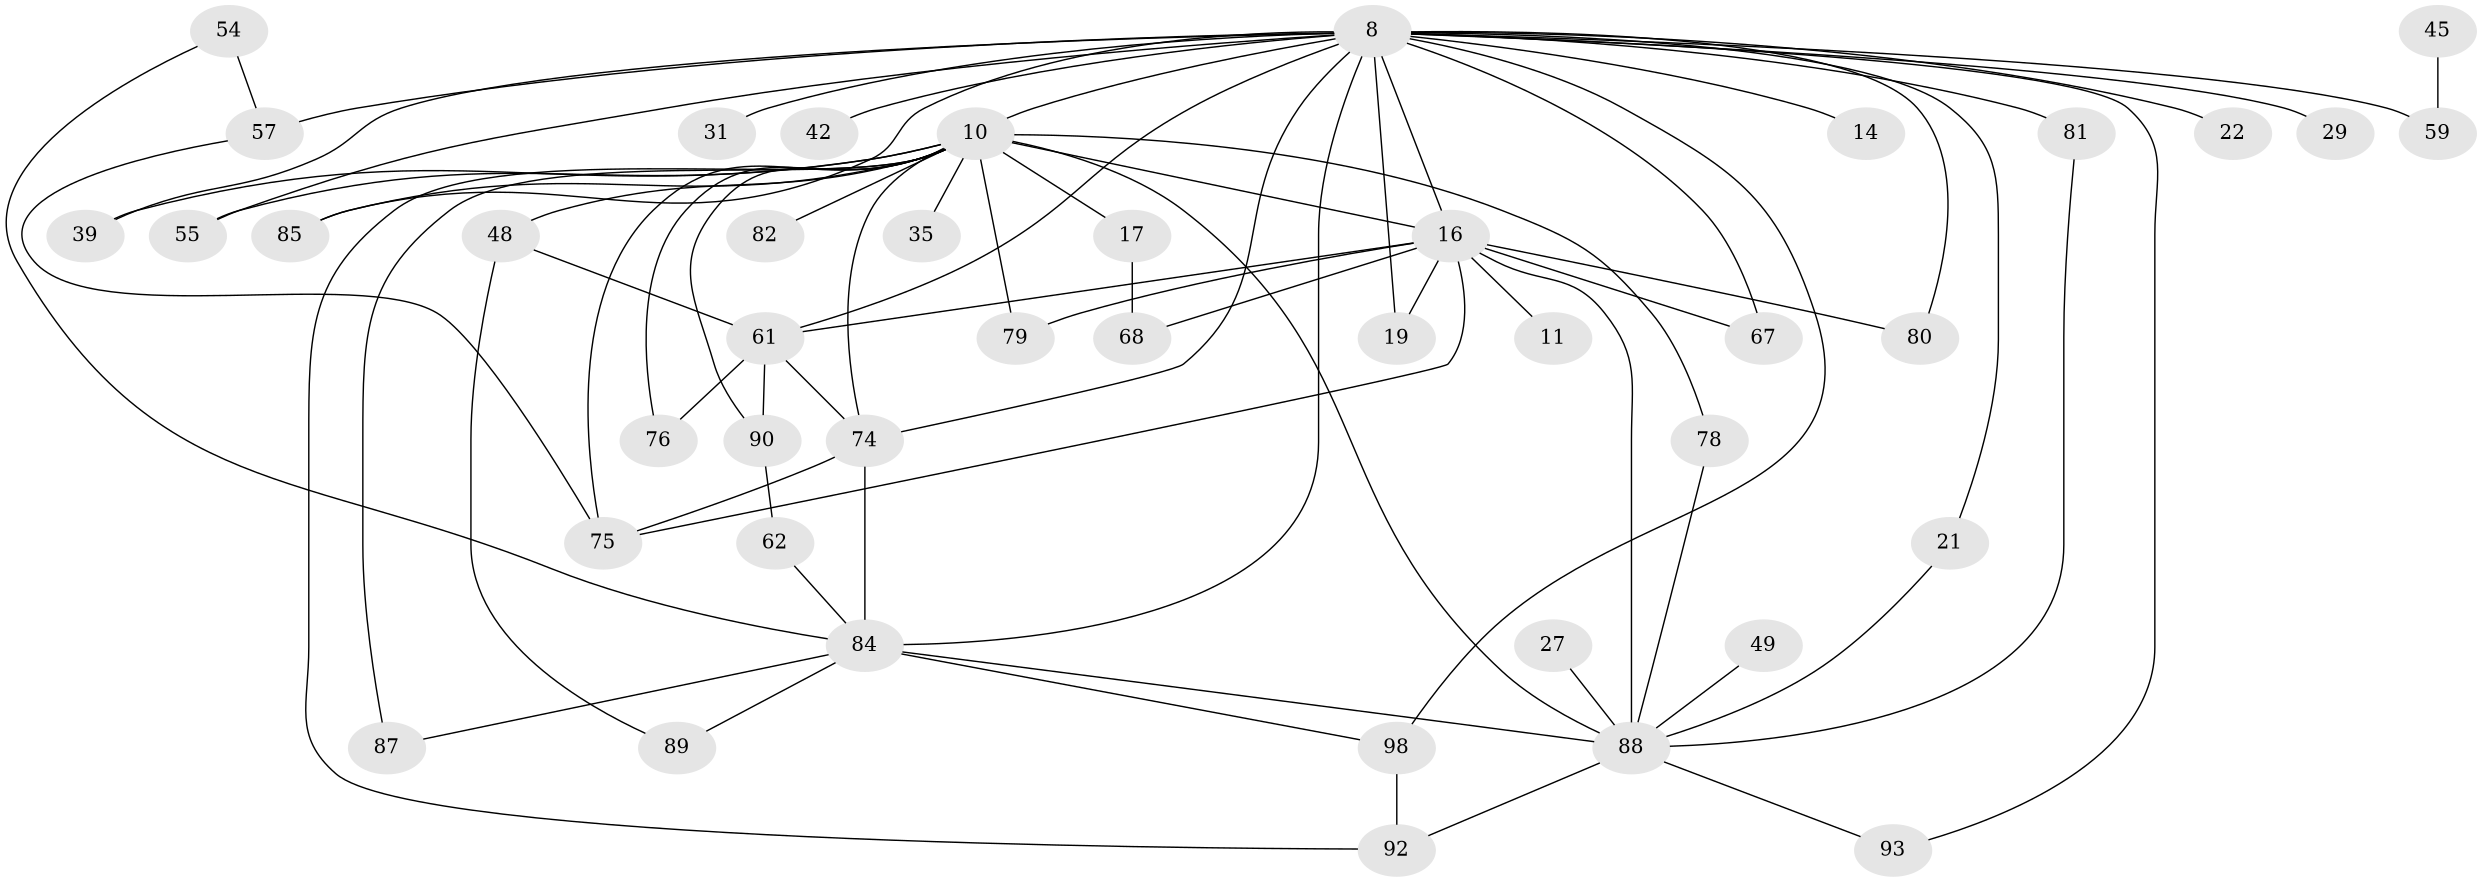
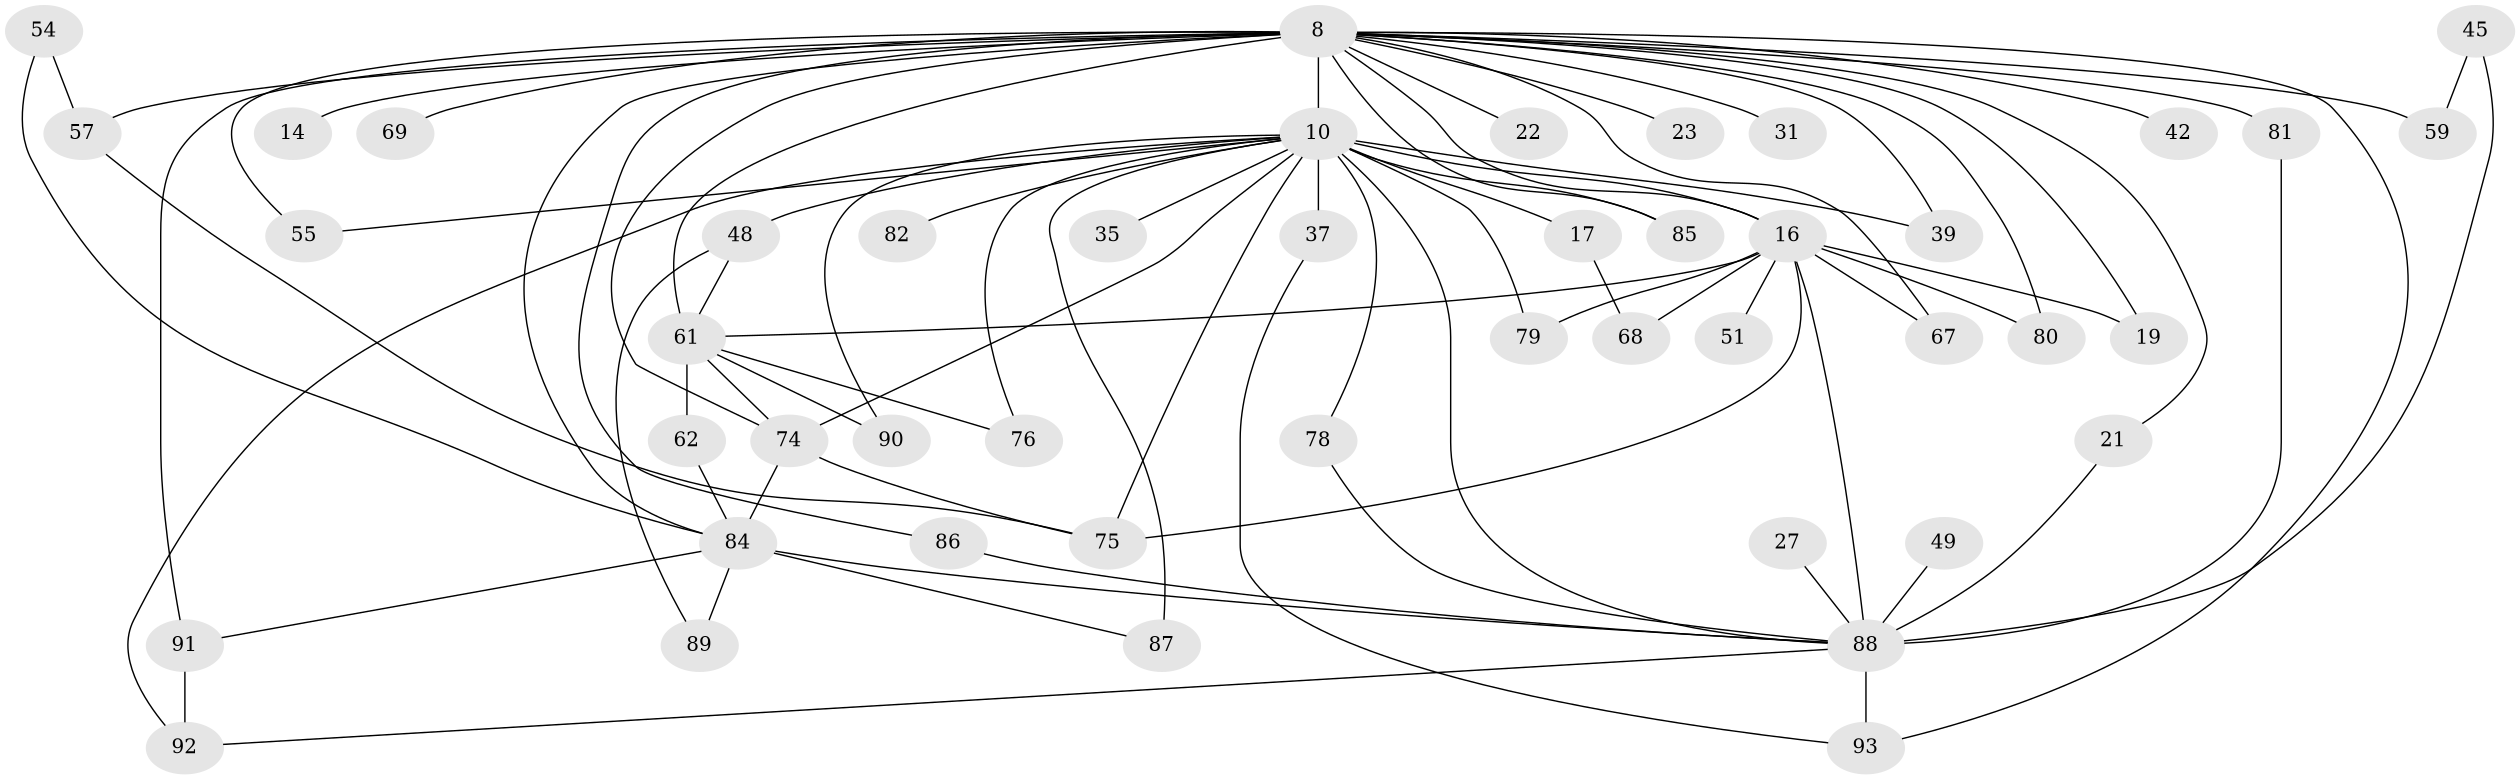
none -> (395, 134)
(2335, 134) -> (1685, 134)
none -> (1318, 236)
(1553, 338) -> (1734, 338)
none -> (2341, 493)
(769, 494) -> (687, 380)
none -> (949, 543)
(1397, 748) -> (185, 646)
